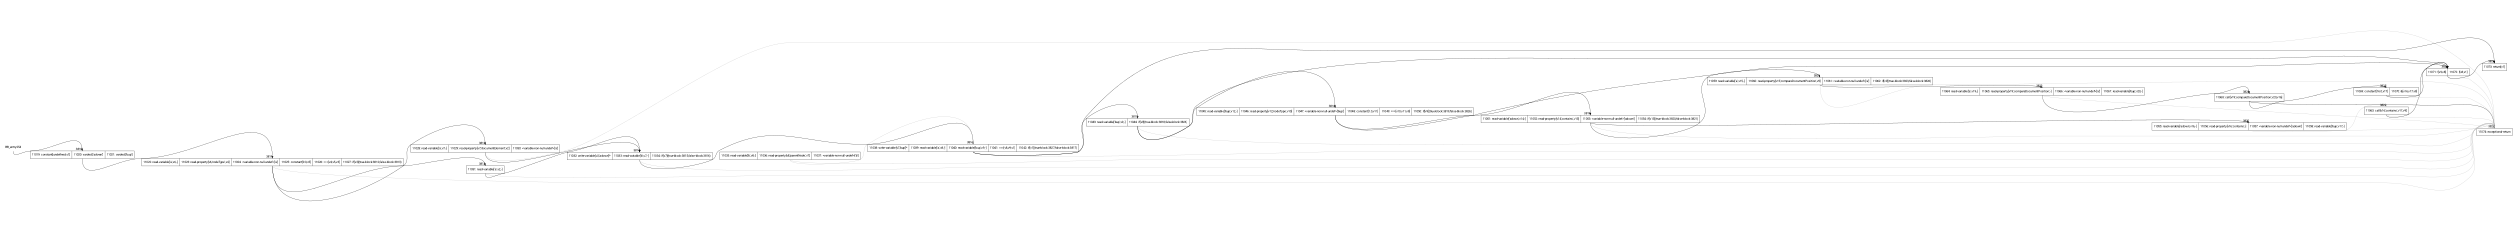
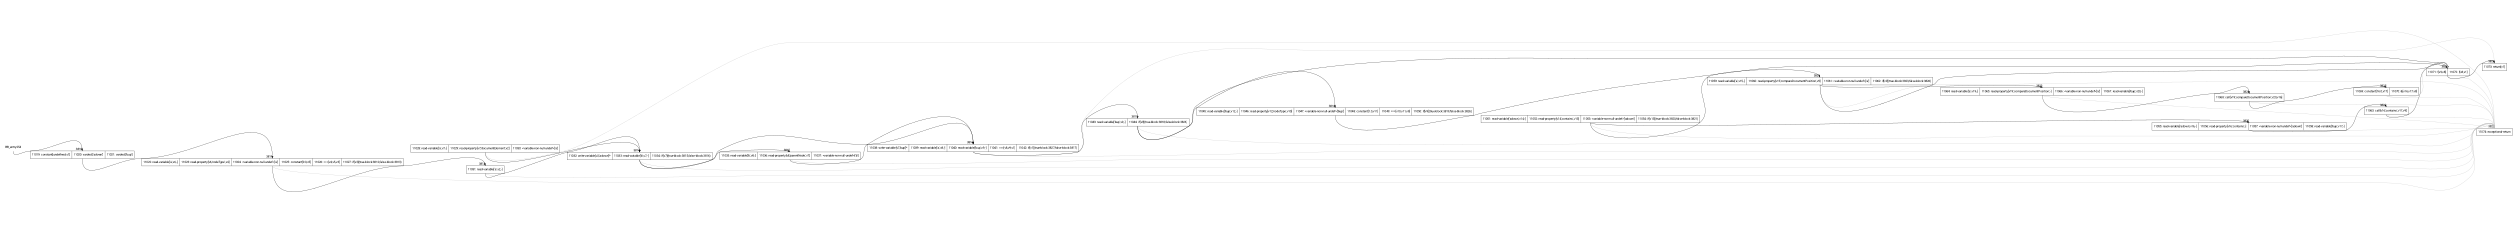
(1715, 51) -> (1715, 51)
none -> (2124, 72)
(2423, 86) -> (2423, 86)
(2365, 105) -> (2365, 105)
(1453, 117) -> none
(2349, 128) -> (2349, 128)
(883, 135) -> (883, 135)
none -> (722, 152)
(377, 181) -> none
